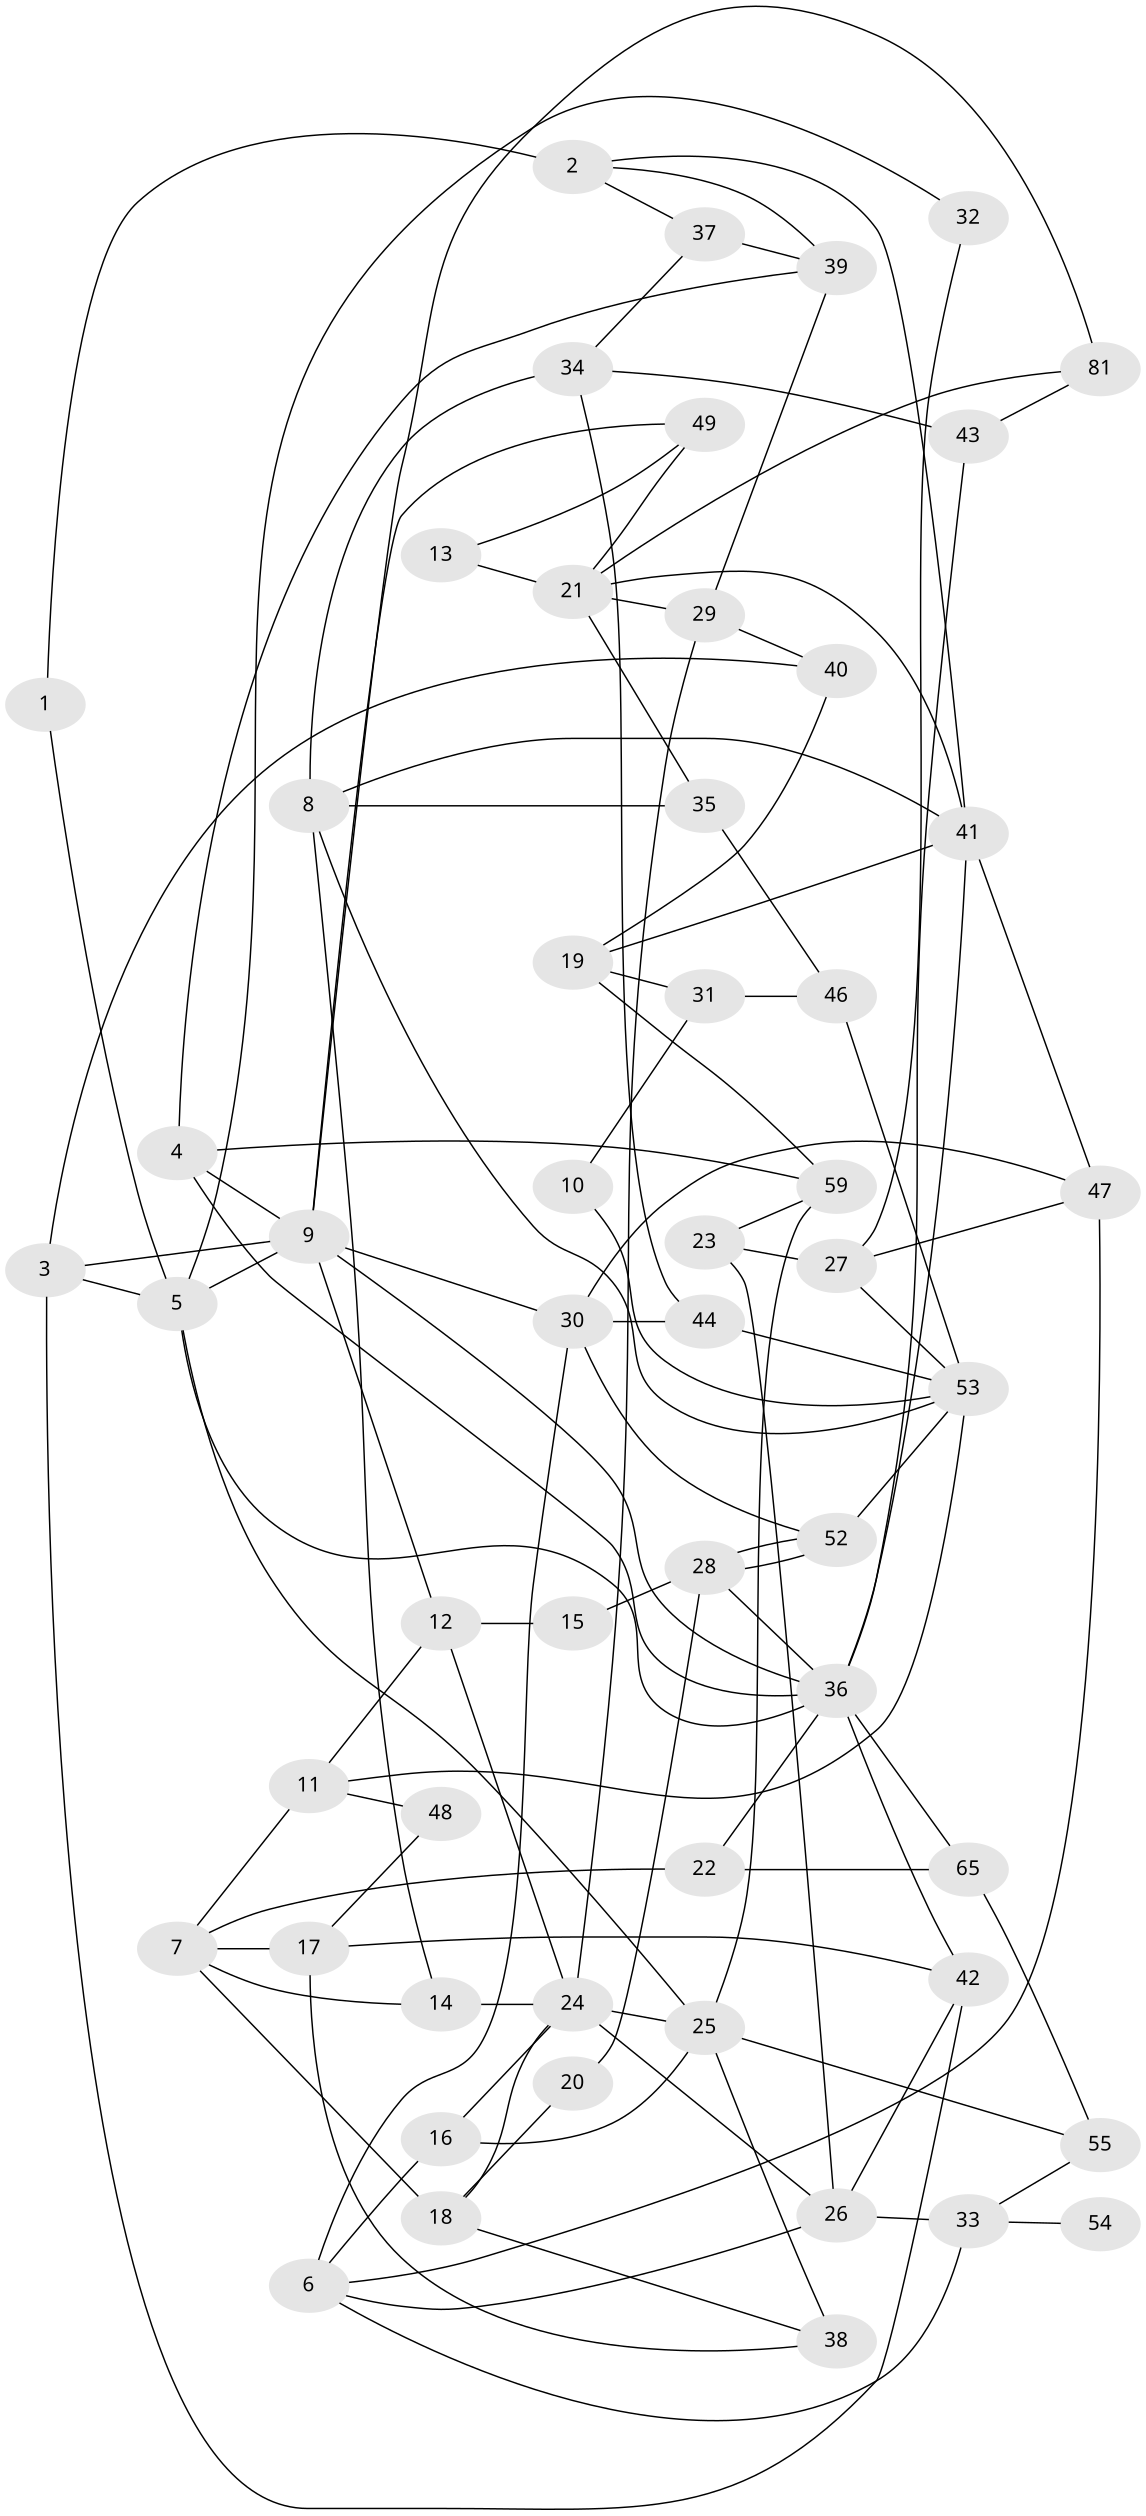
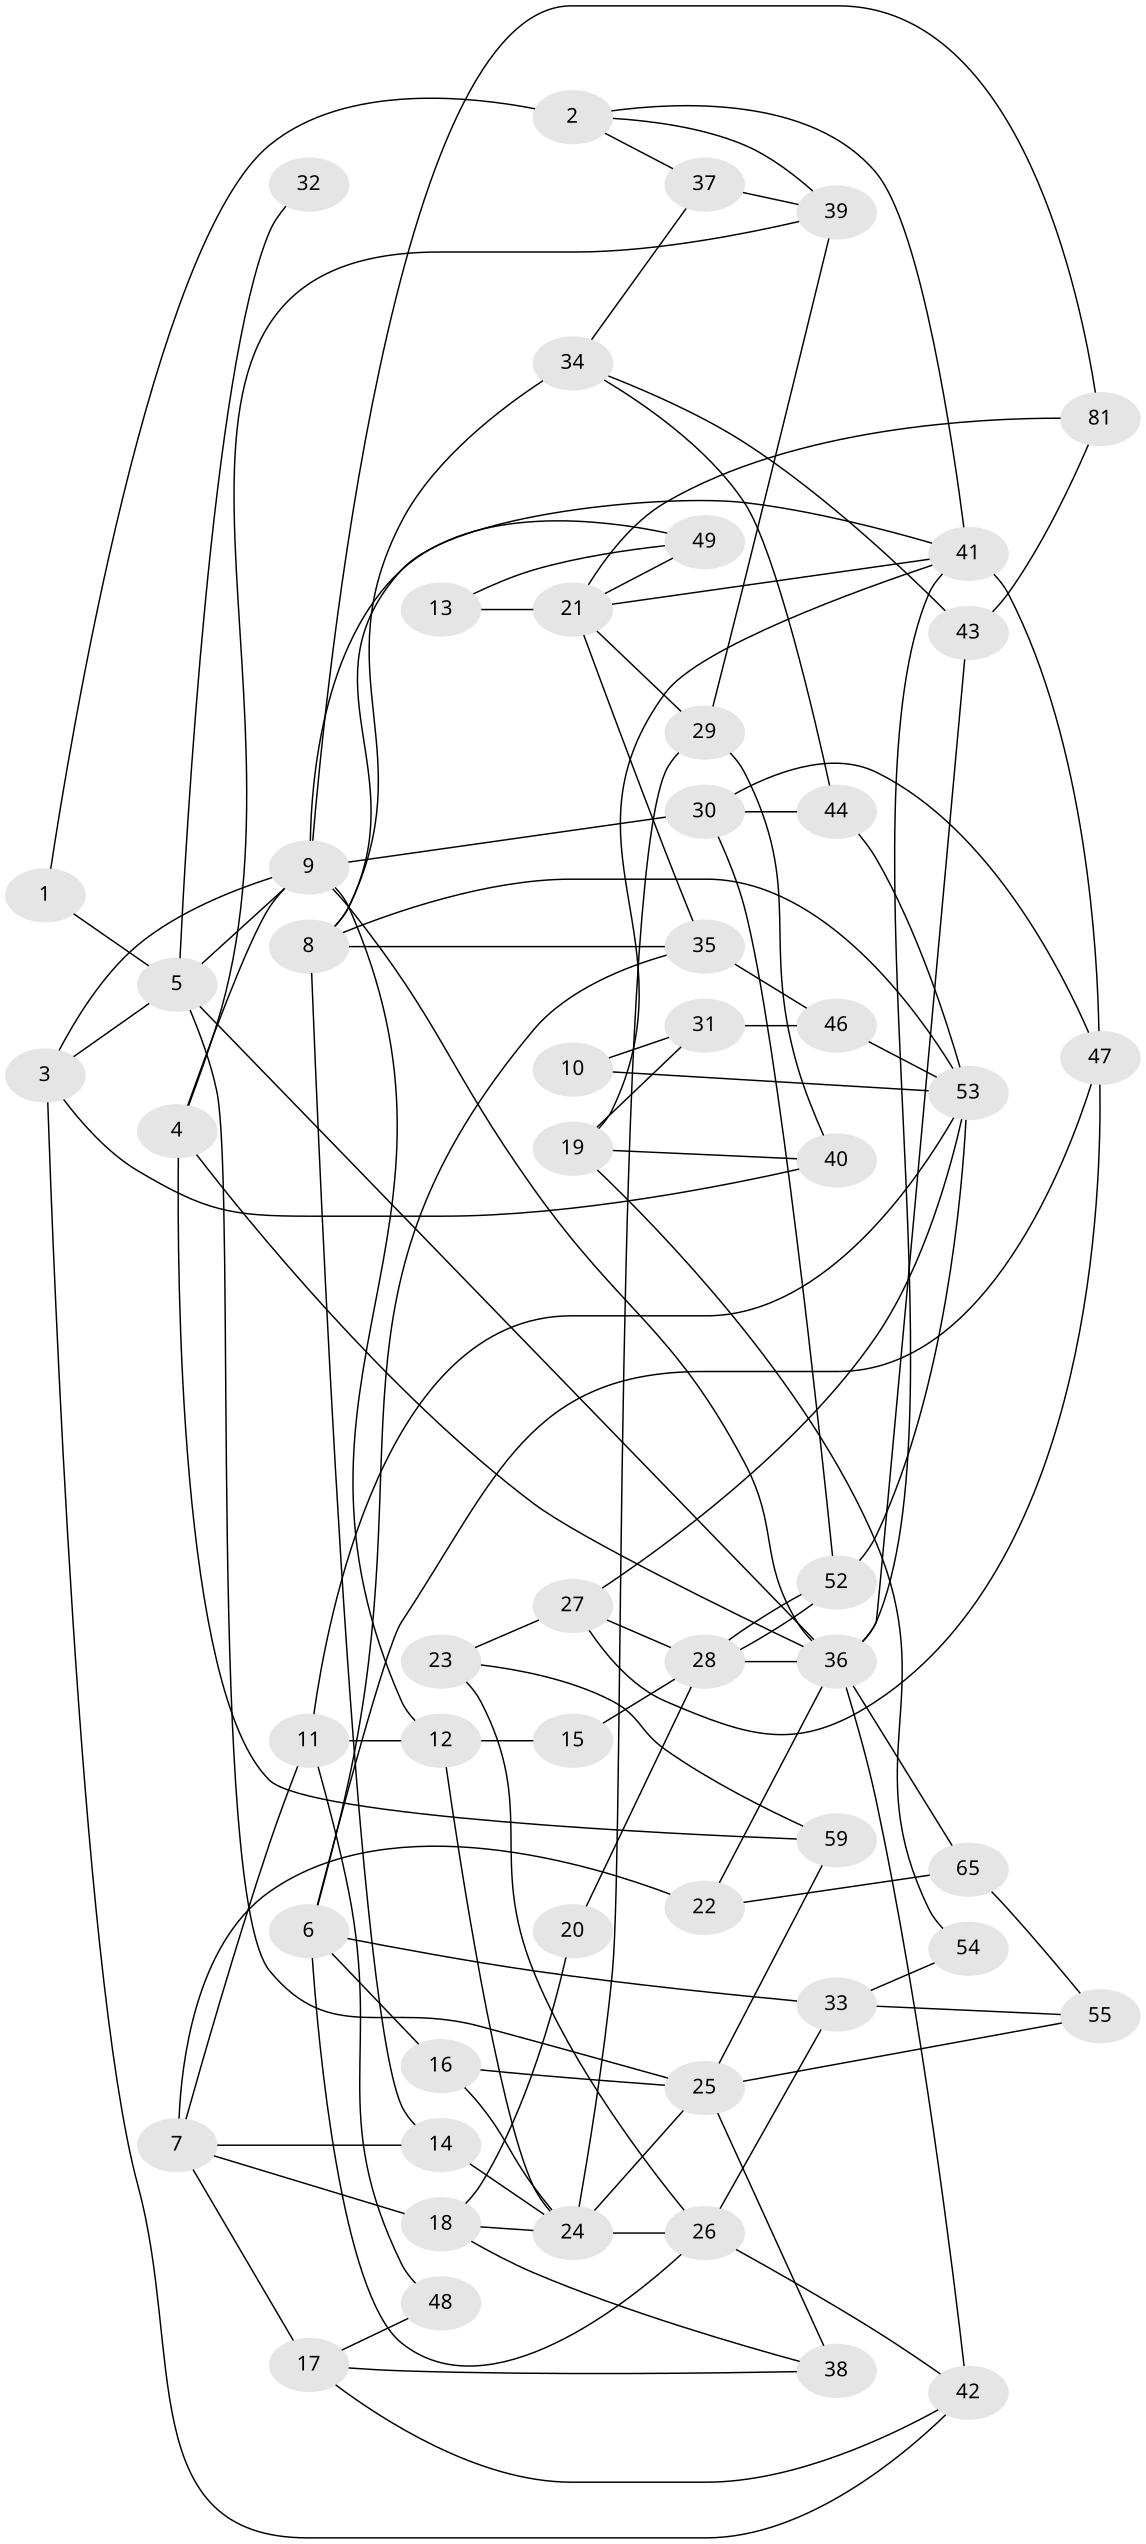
(921, 748) -> (639, 1634)
(709, 1070) -> (861, 1512)
(517, 1886) -> (384, 1402)
